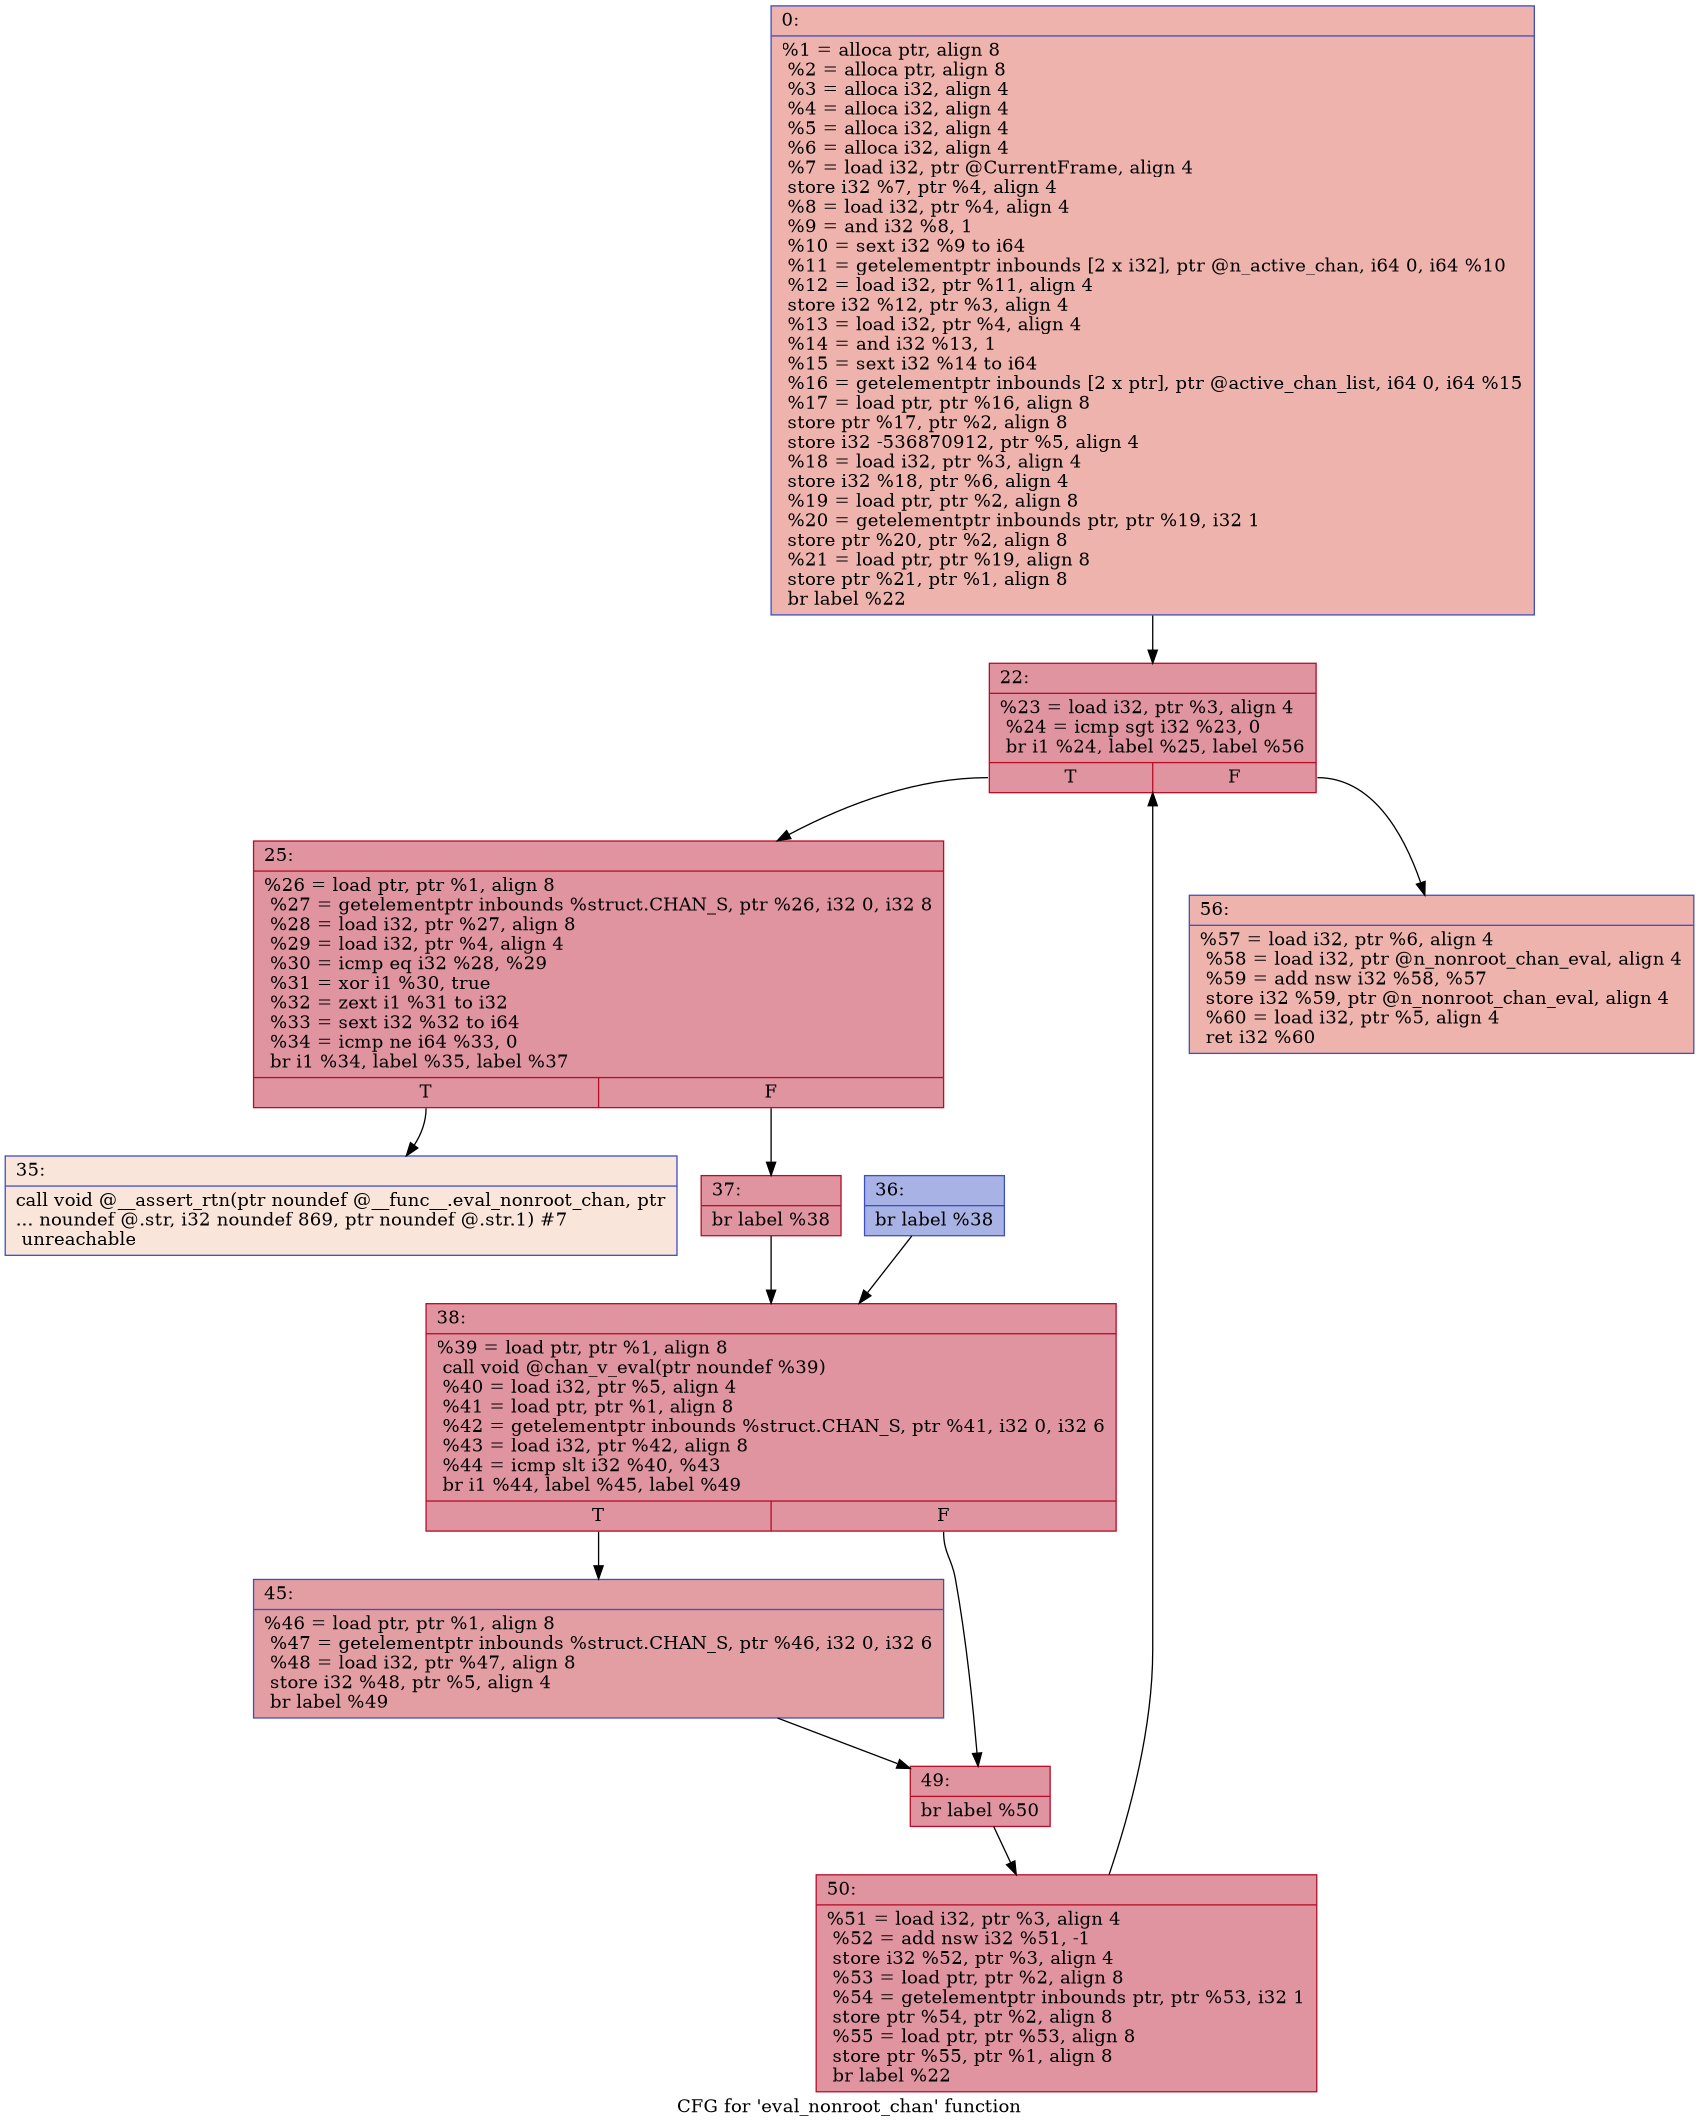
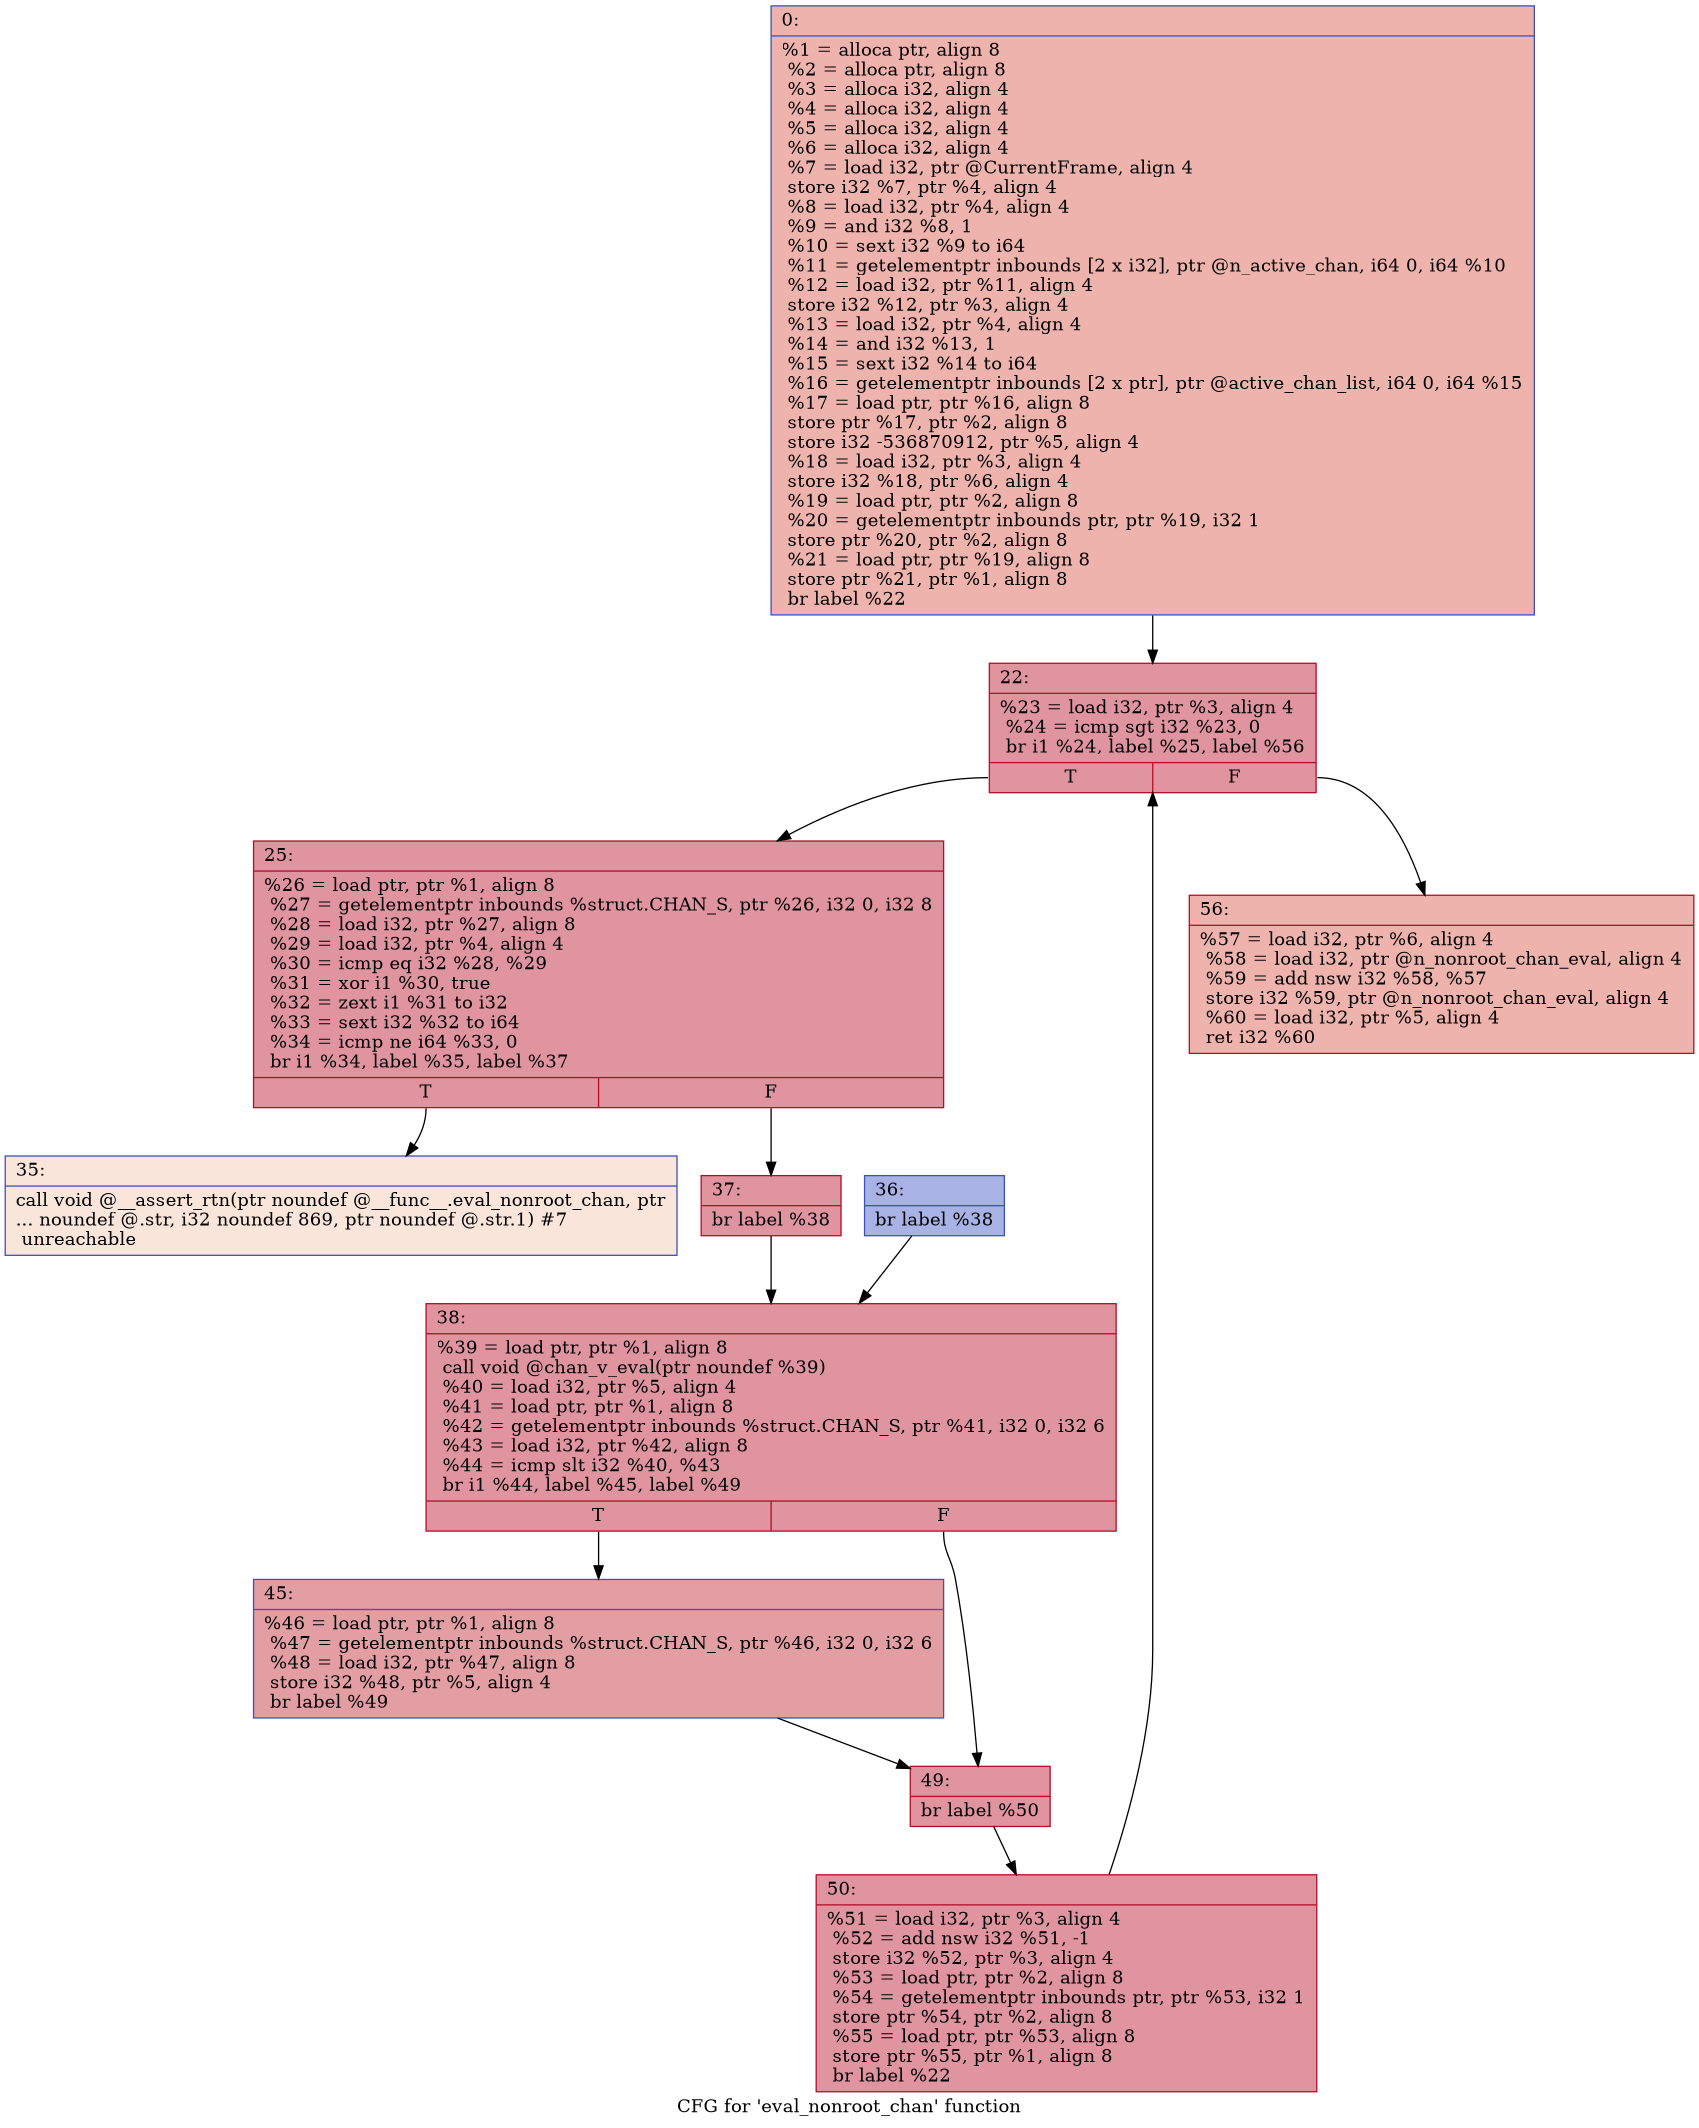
(1442, 974) -> (1442, 974)
